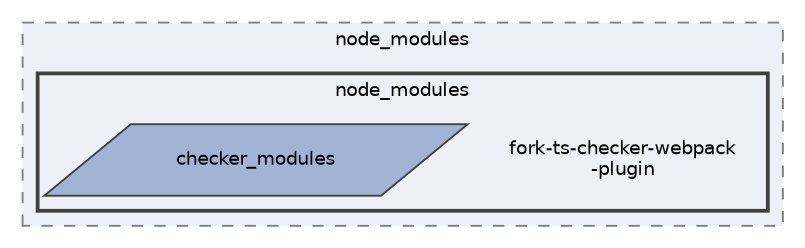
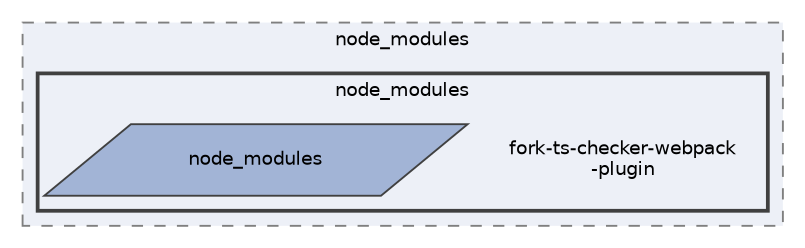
(256, 160) -> (256, 160)
